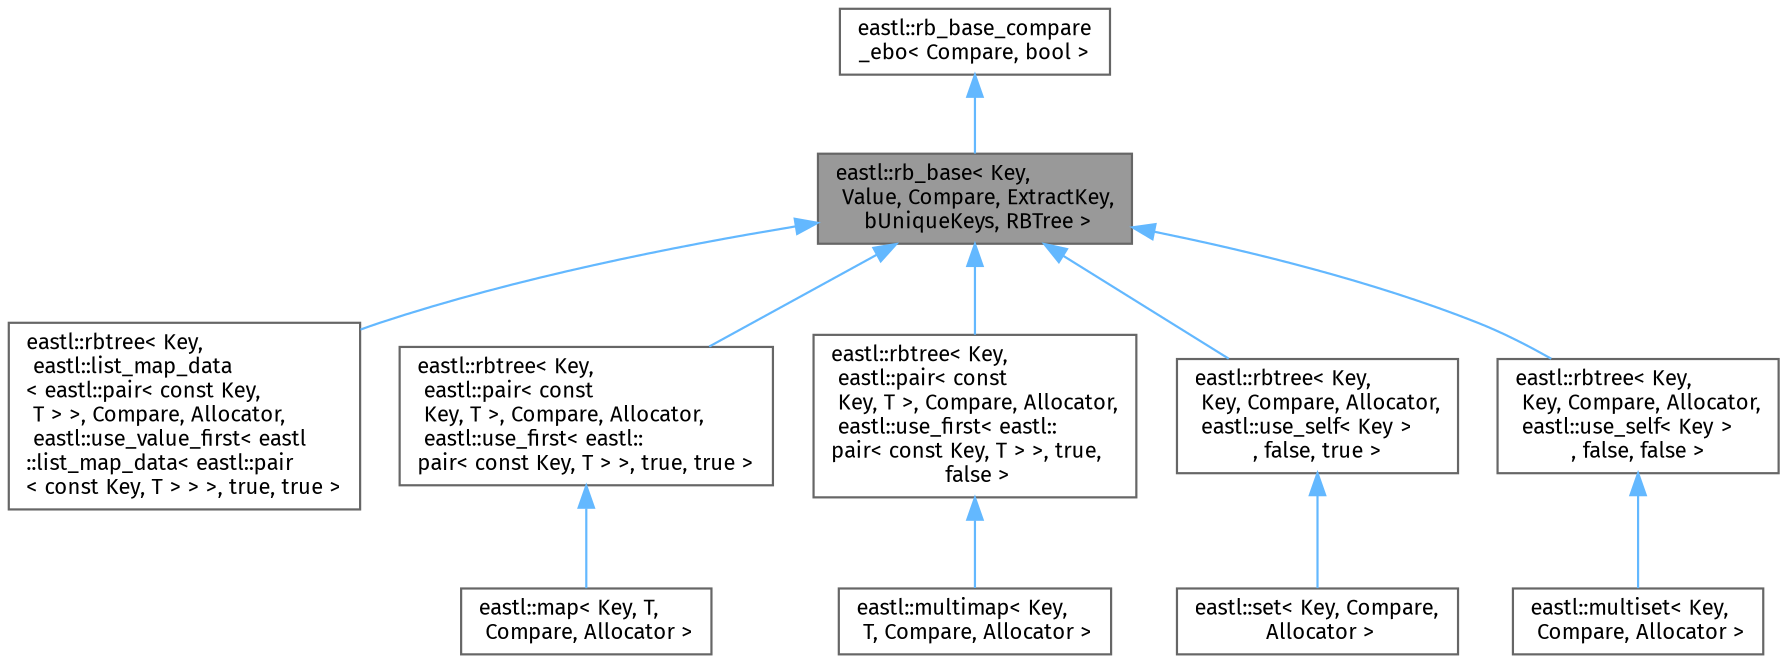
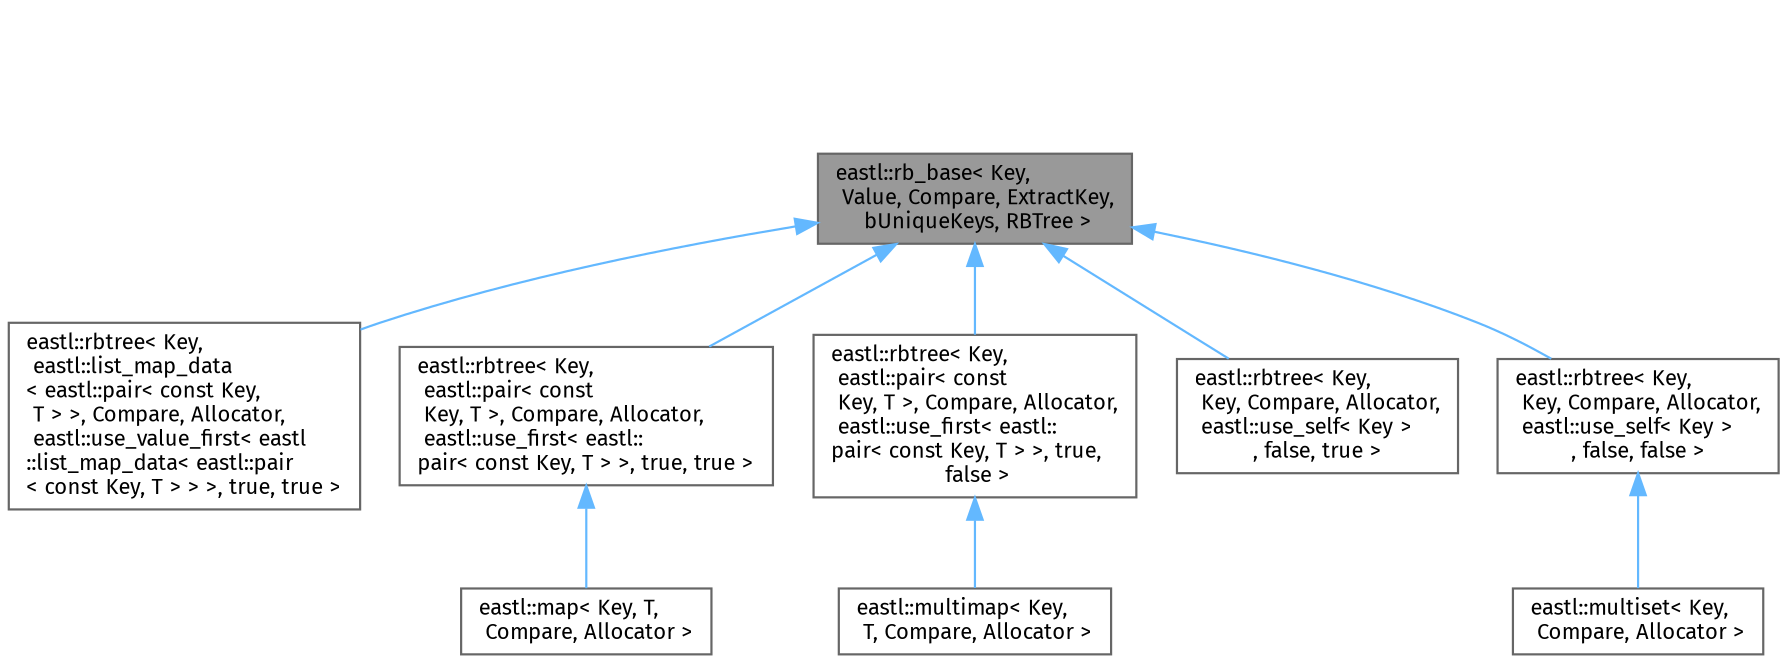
(975, 42) -> none
(1318, 621) -> none
